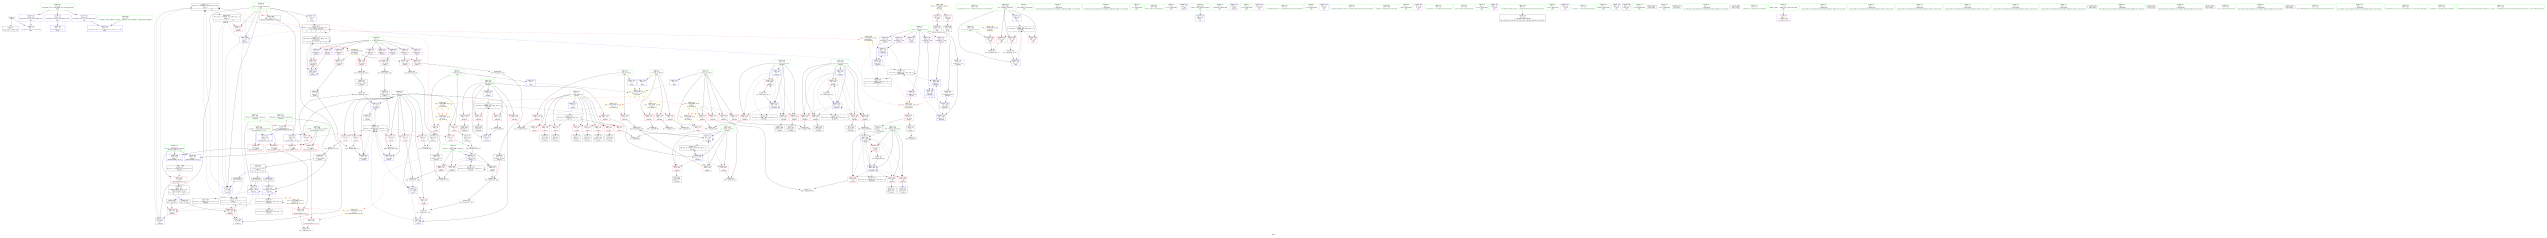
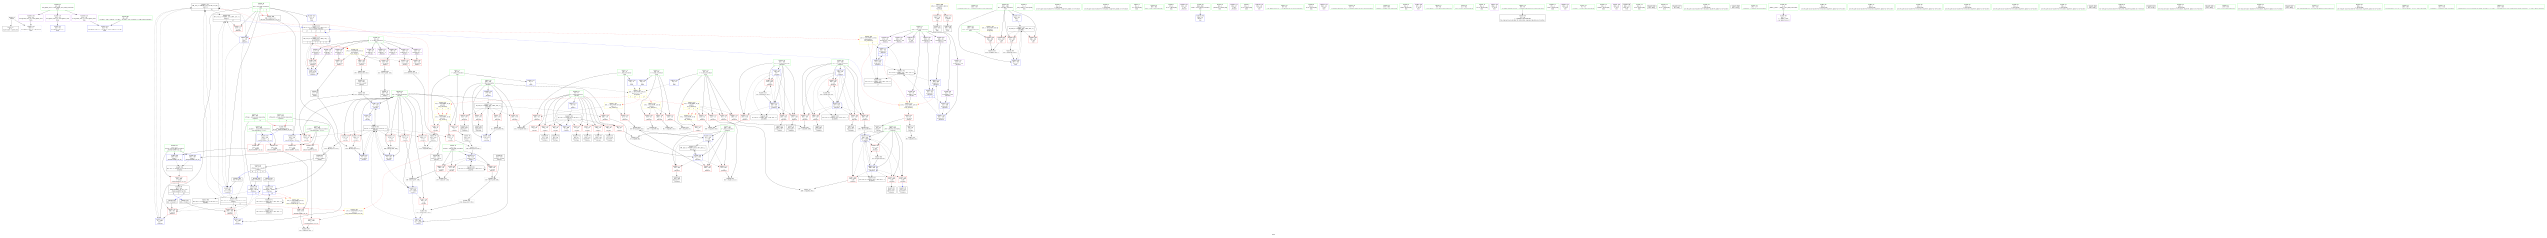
(498, 72) -> none
none -> (566, 128)
